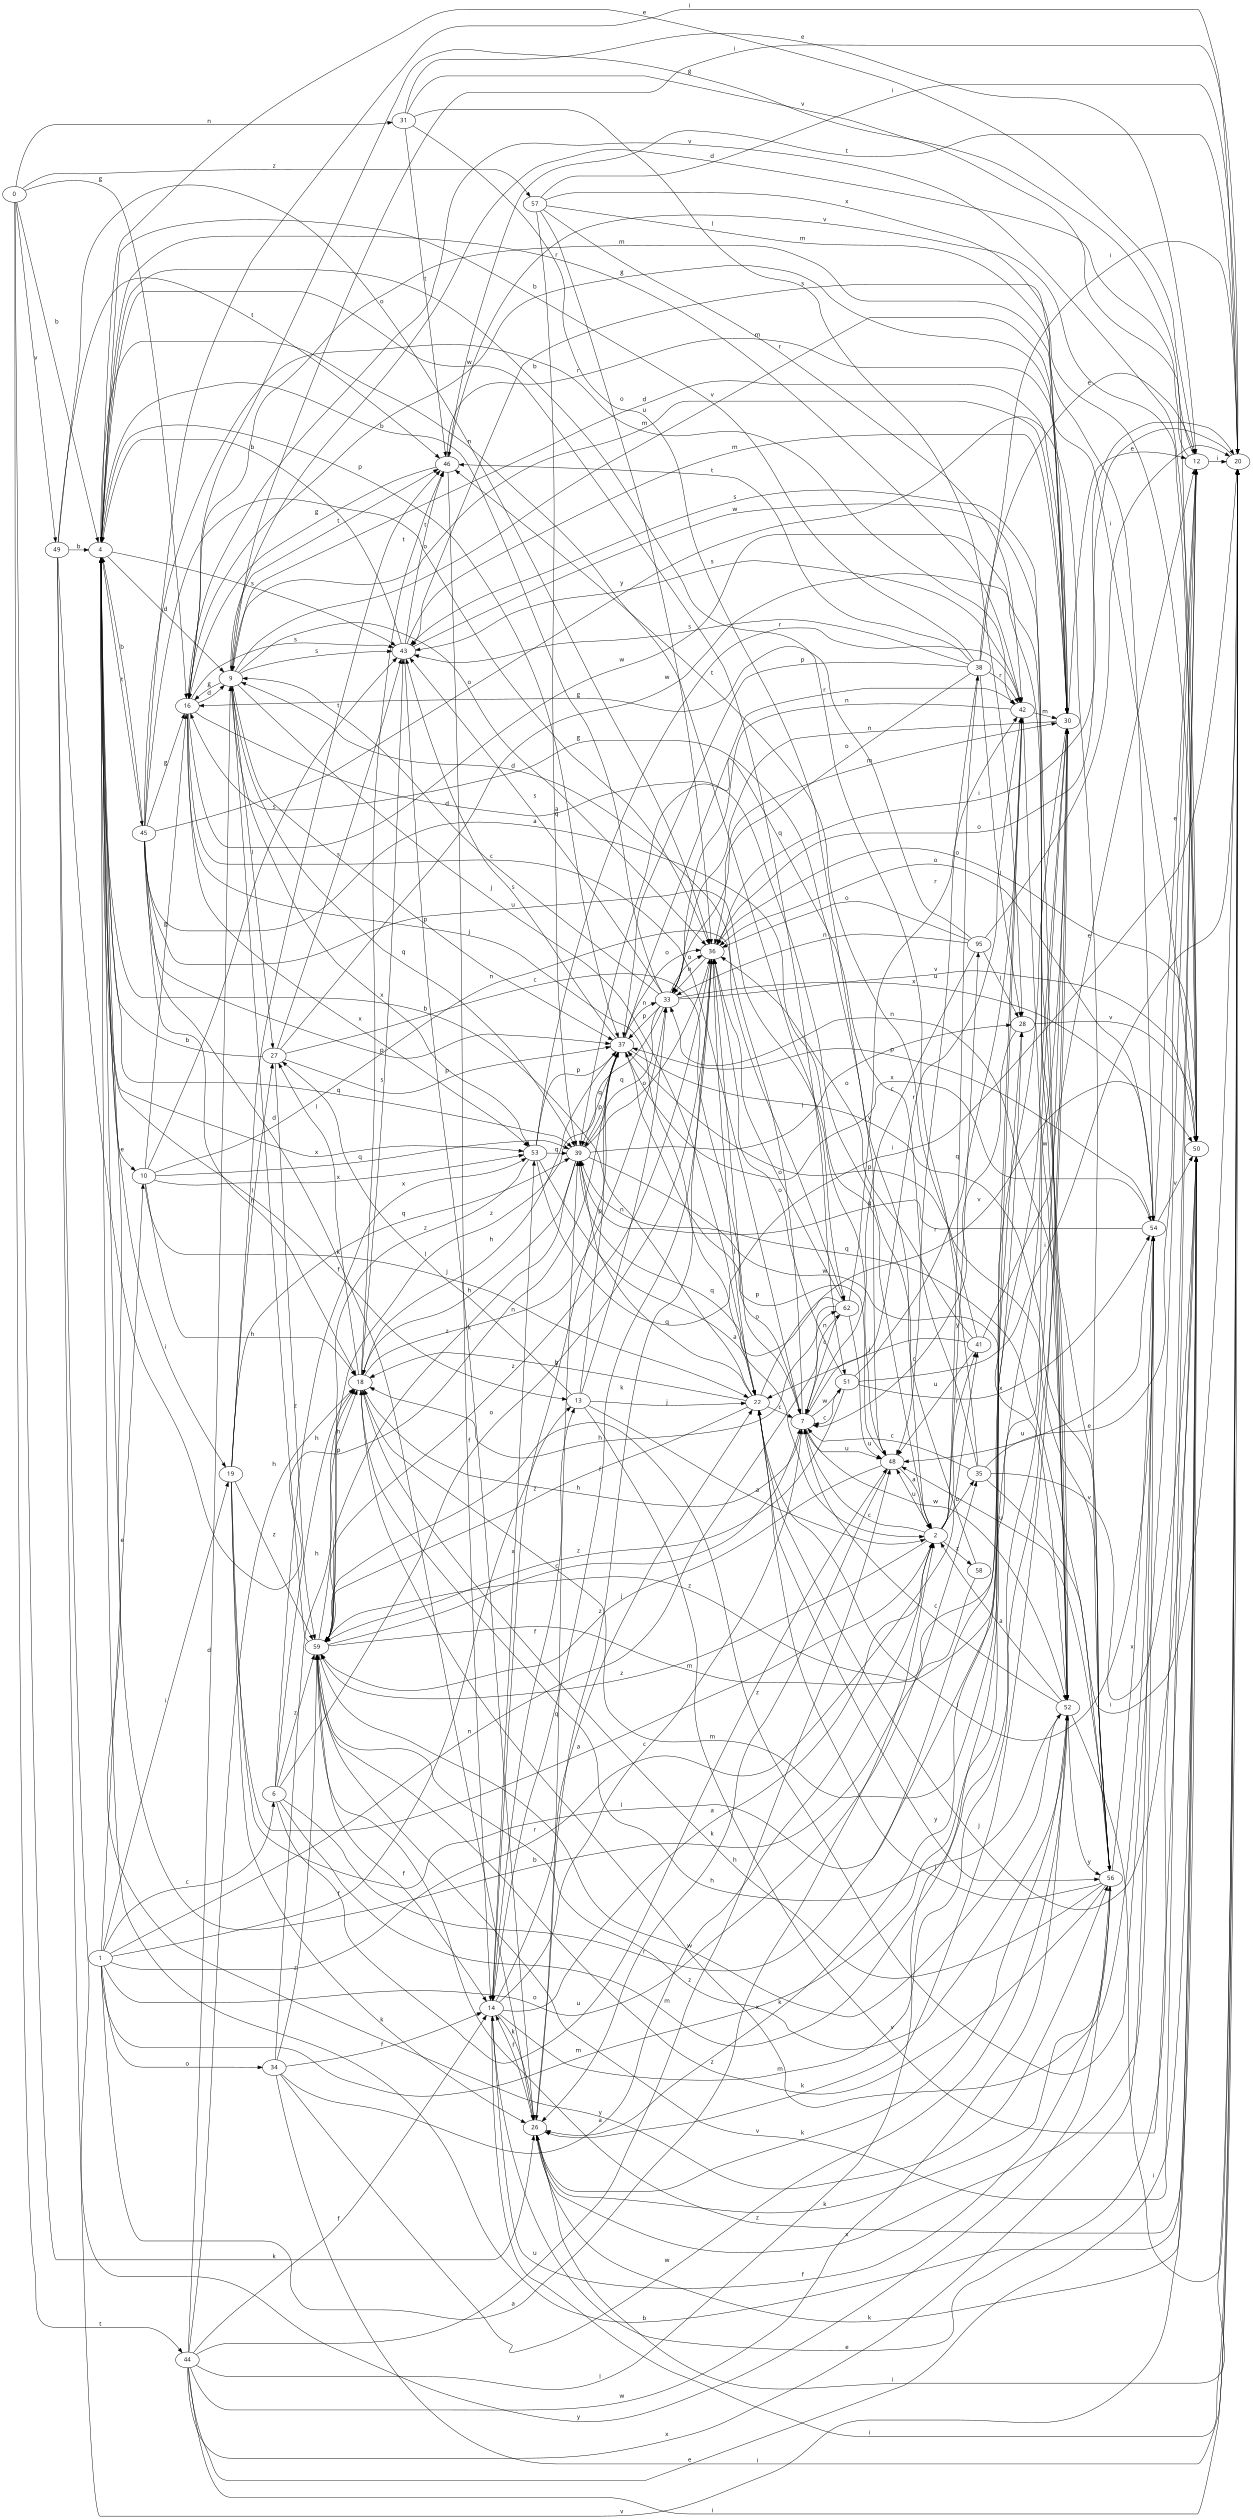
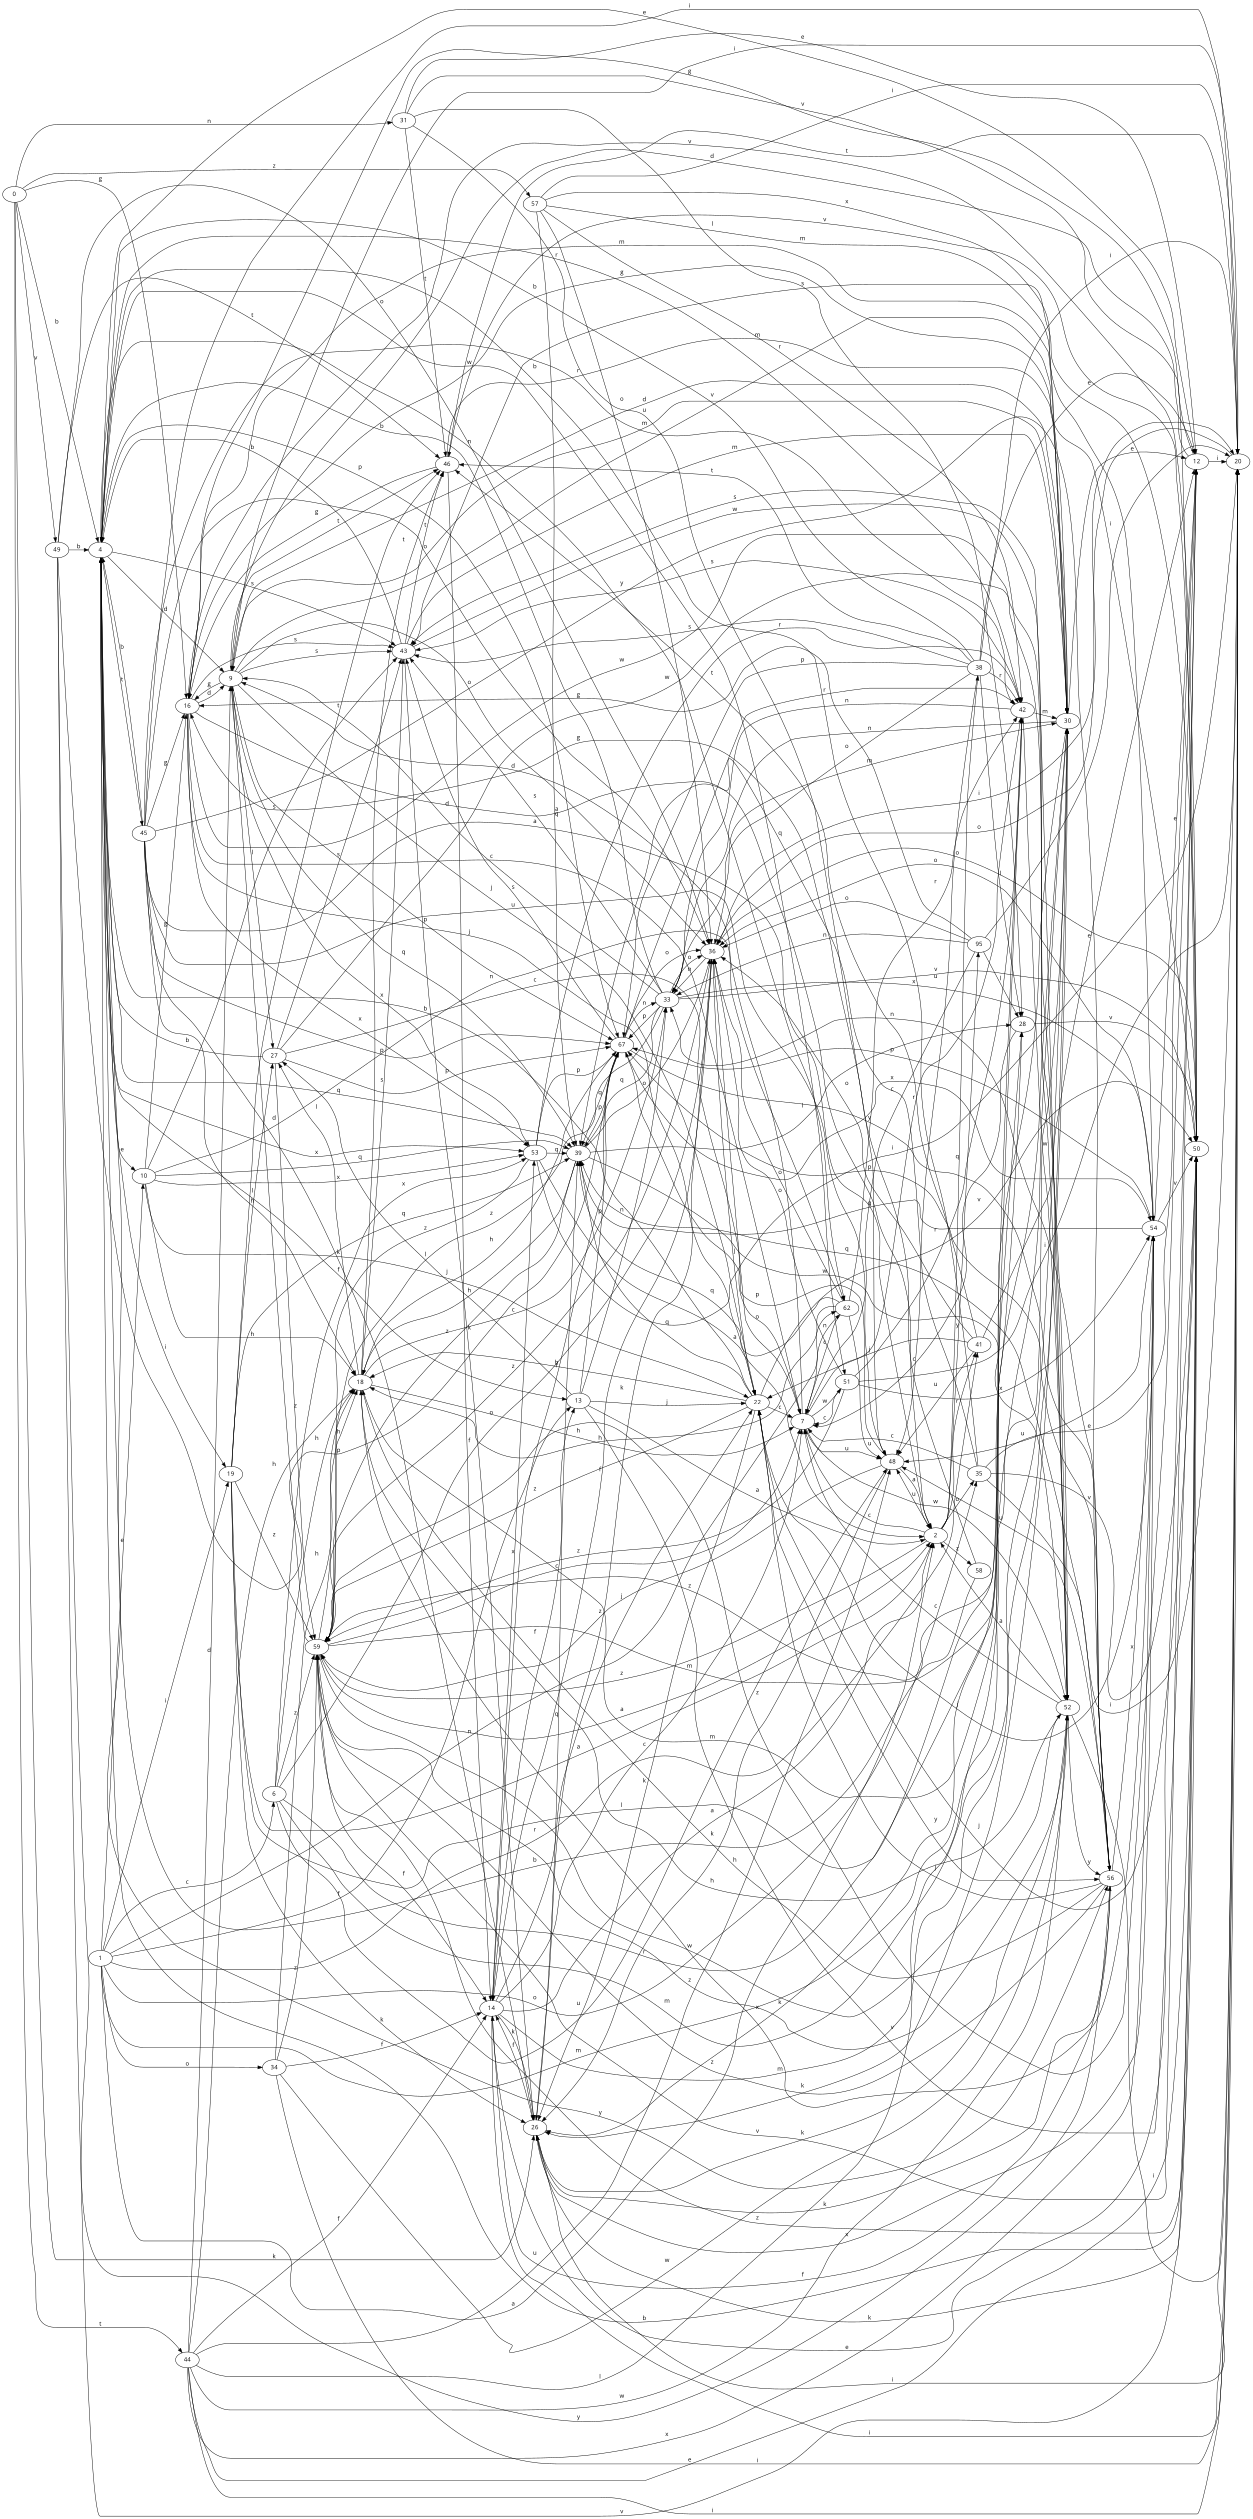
(622, 1045) -> (622, 1045)
(513, 1310) -> (513, 1310)
(586, 1495) -> (581, 1438)
none -> (652, 1765)
(662, 2000) -> (631, 1714)
